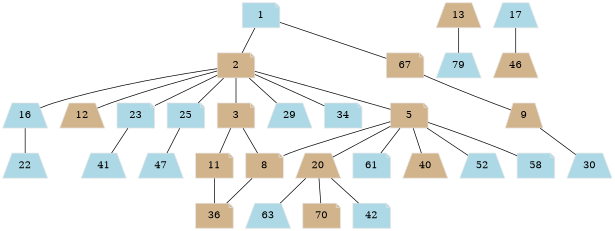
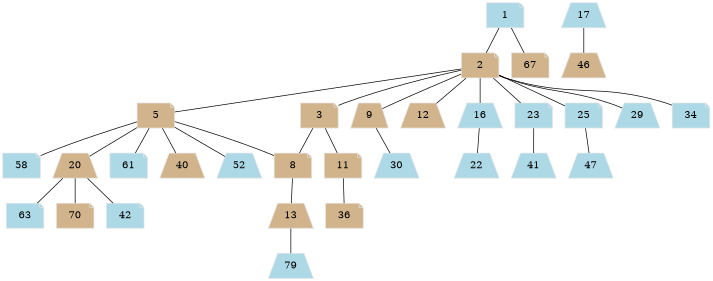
(467, 93) -> (422, 91)
(239, 191) -> (292, 191)
(268, 216) -> (25, 216)
